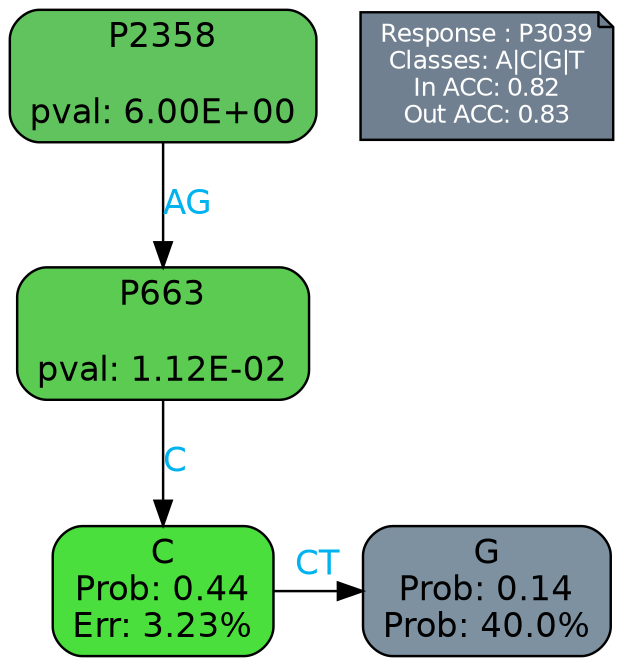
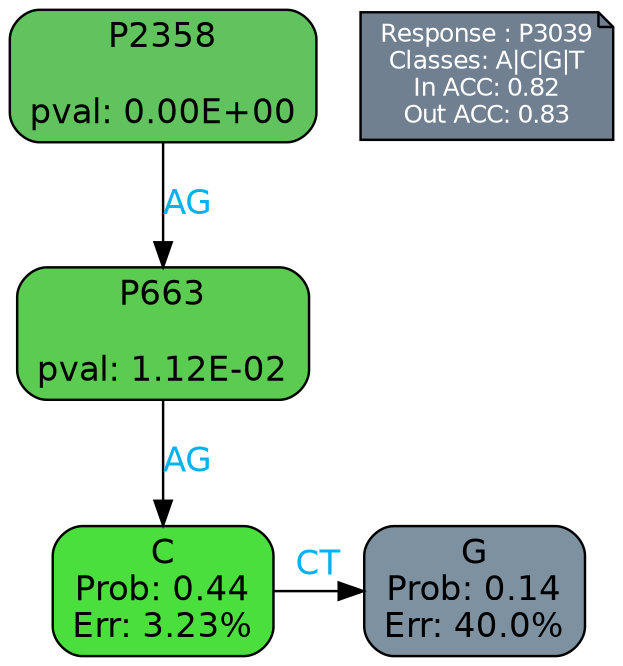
(163, 76) -> (163, 76)
(175, 462) -> (188, 462)
(487, 591) -> (475, 591)
